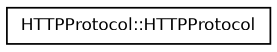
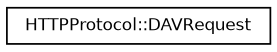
(139, 26) -> (139, 26)
